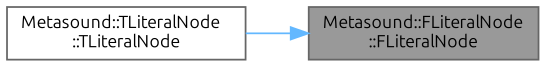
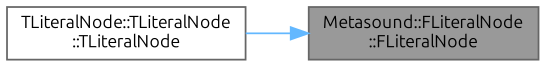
(126, 33) -> (126, 33)
